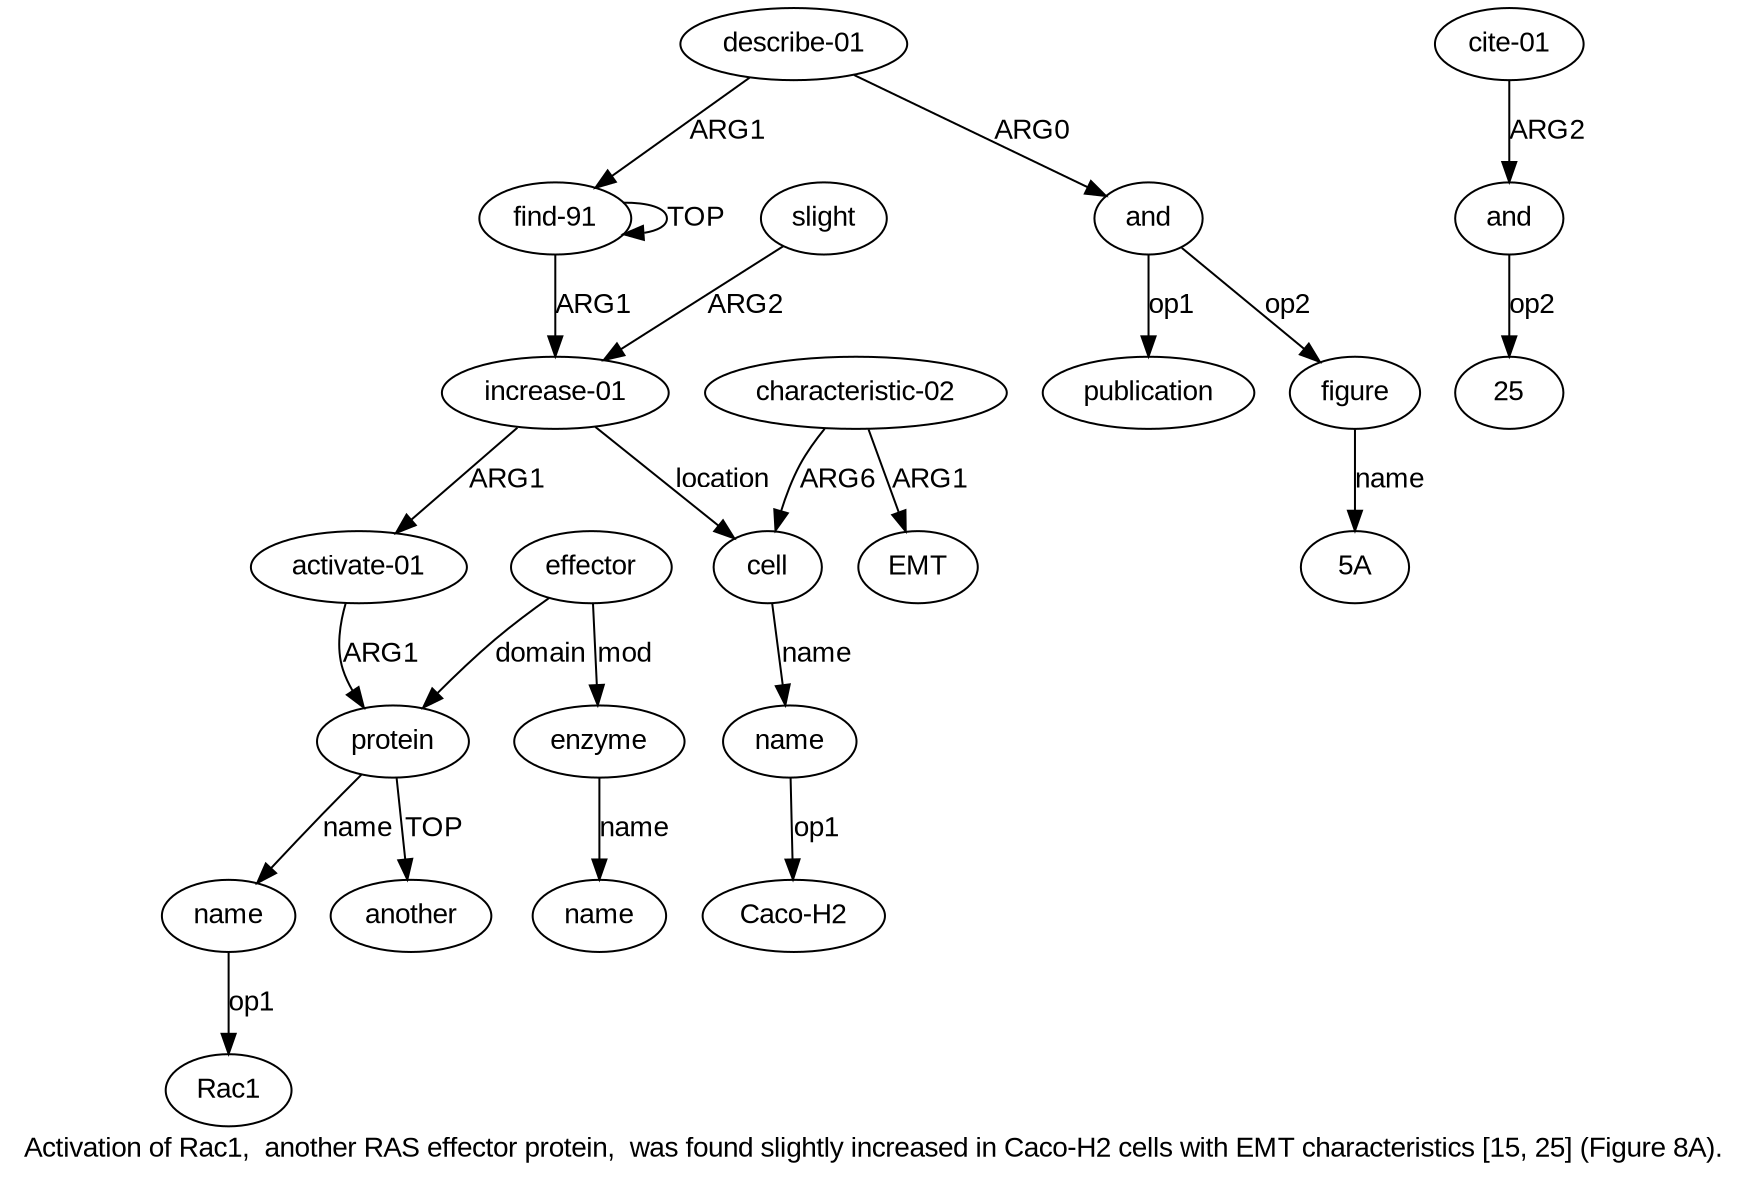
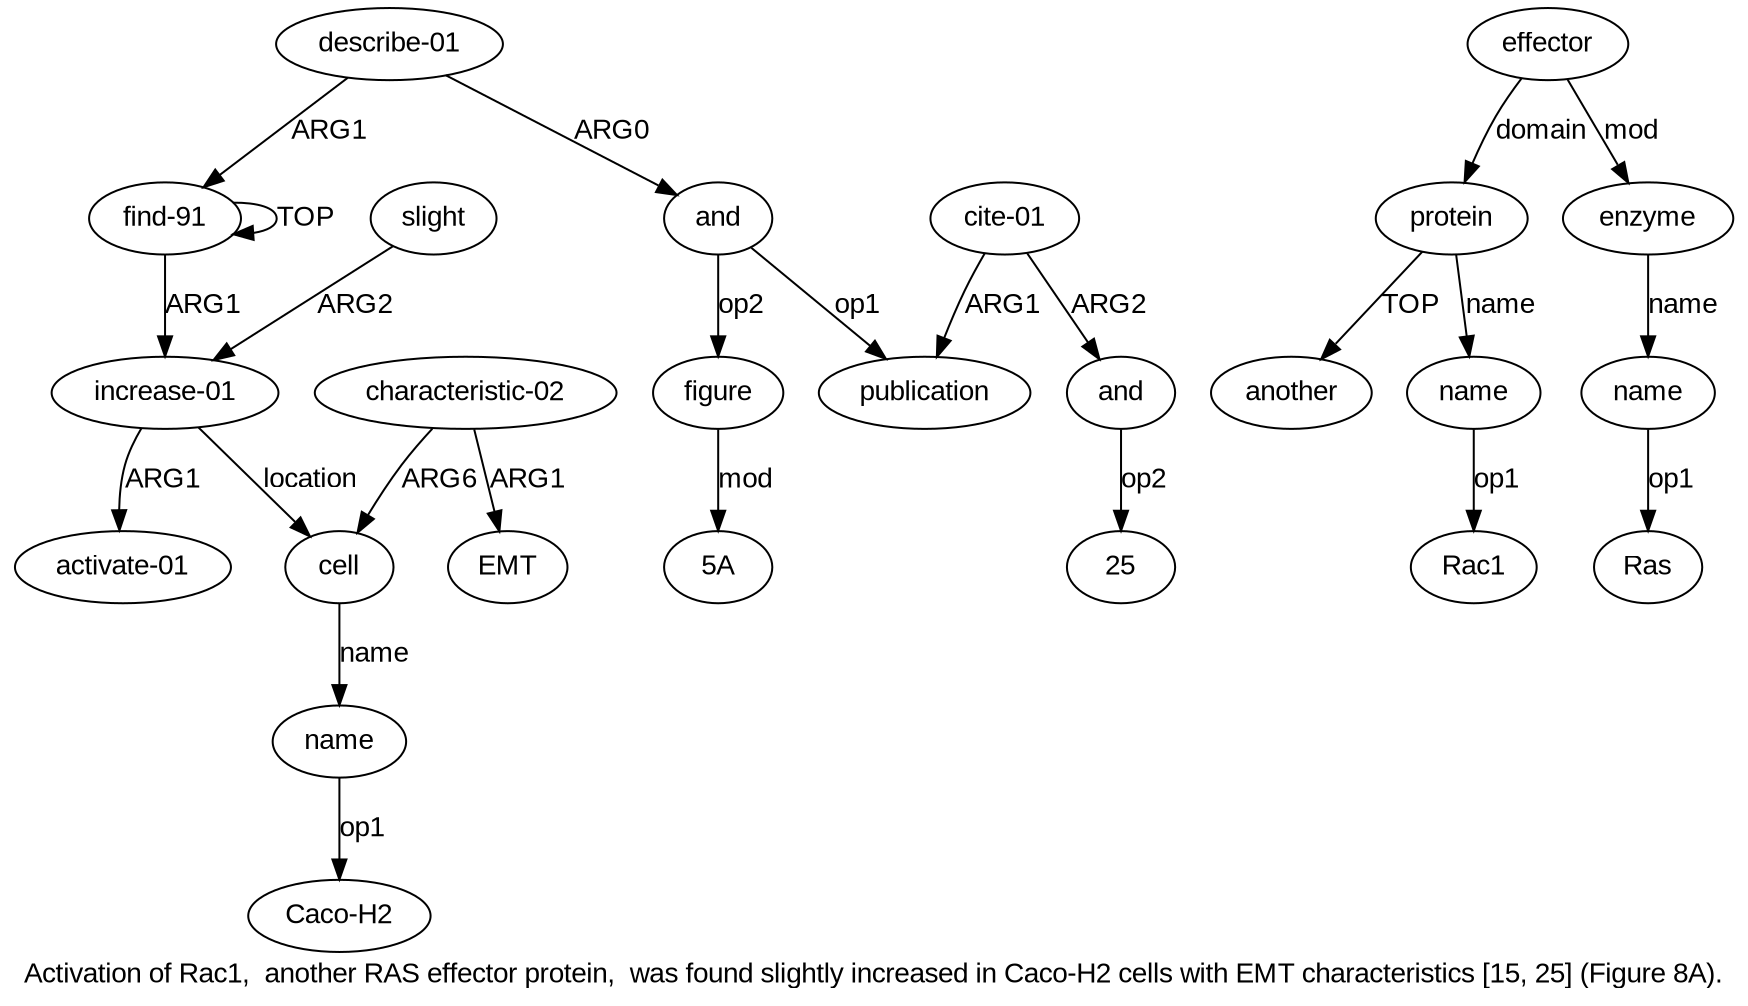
none -> (963, 295)
(1390, 480) -> (746, 480)
none -> (1648, 567)
(339, 648) -> none
